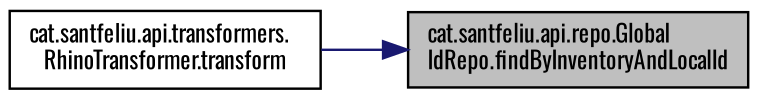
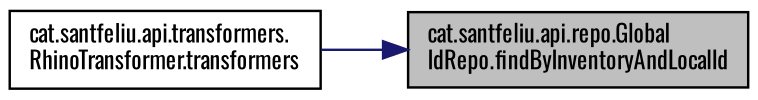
(165, 50) -> (165, 50)
